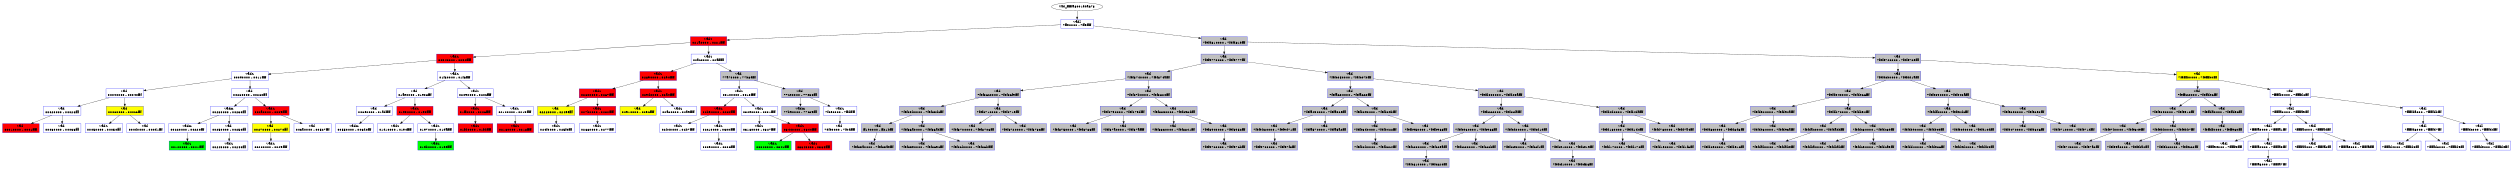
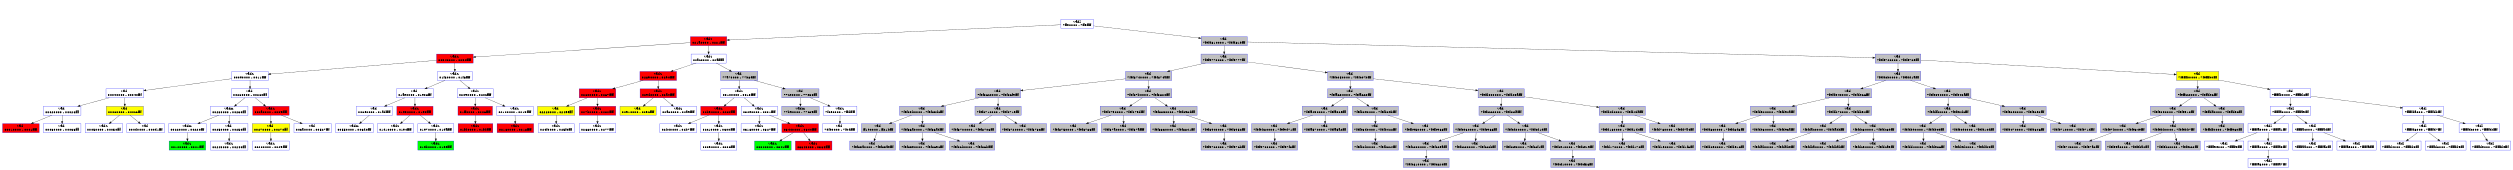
(1077, 7) -> none
